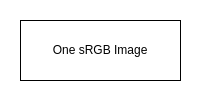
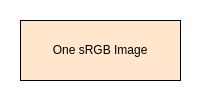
(101, 51) -> (101, 51)
